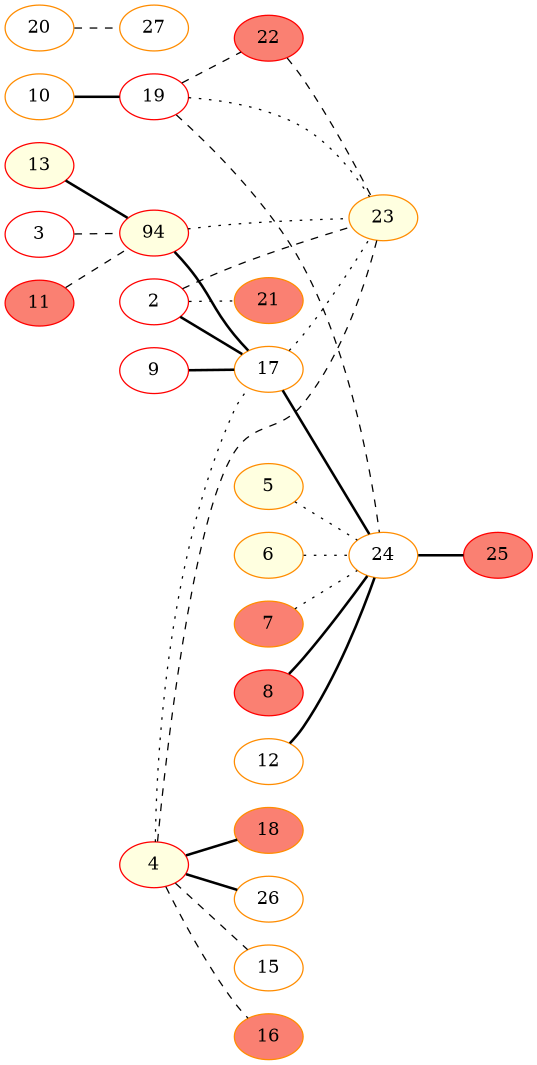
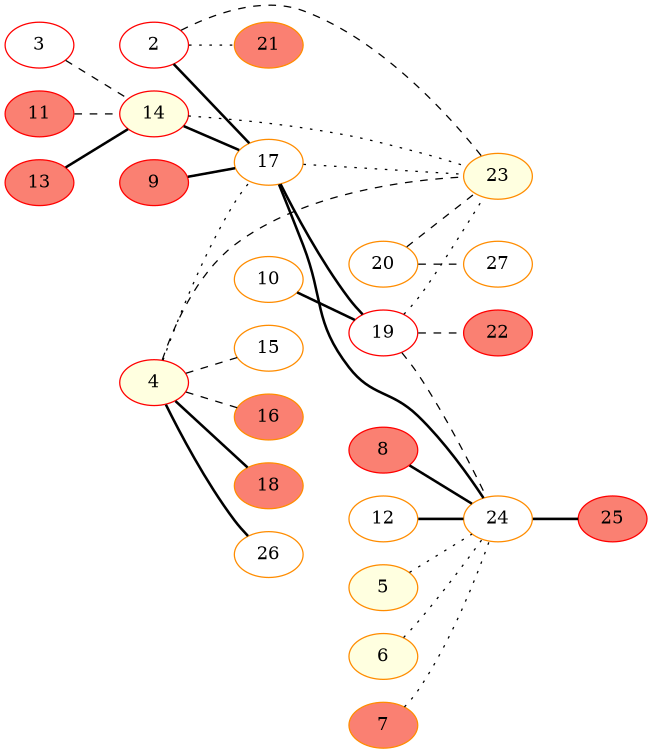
(332, 125) -> (441, 220)
(39, 166) -> (39, 183)
(154, 233) -> (154, 114)
none -> (318, 252)
(154, 371) -> (154, 183)
